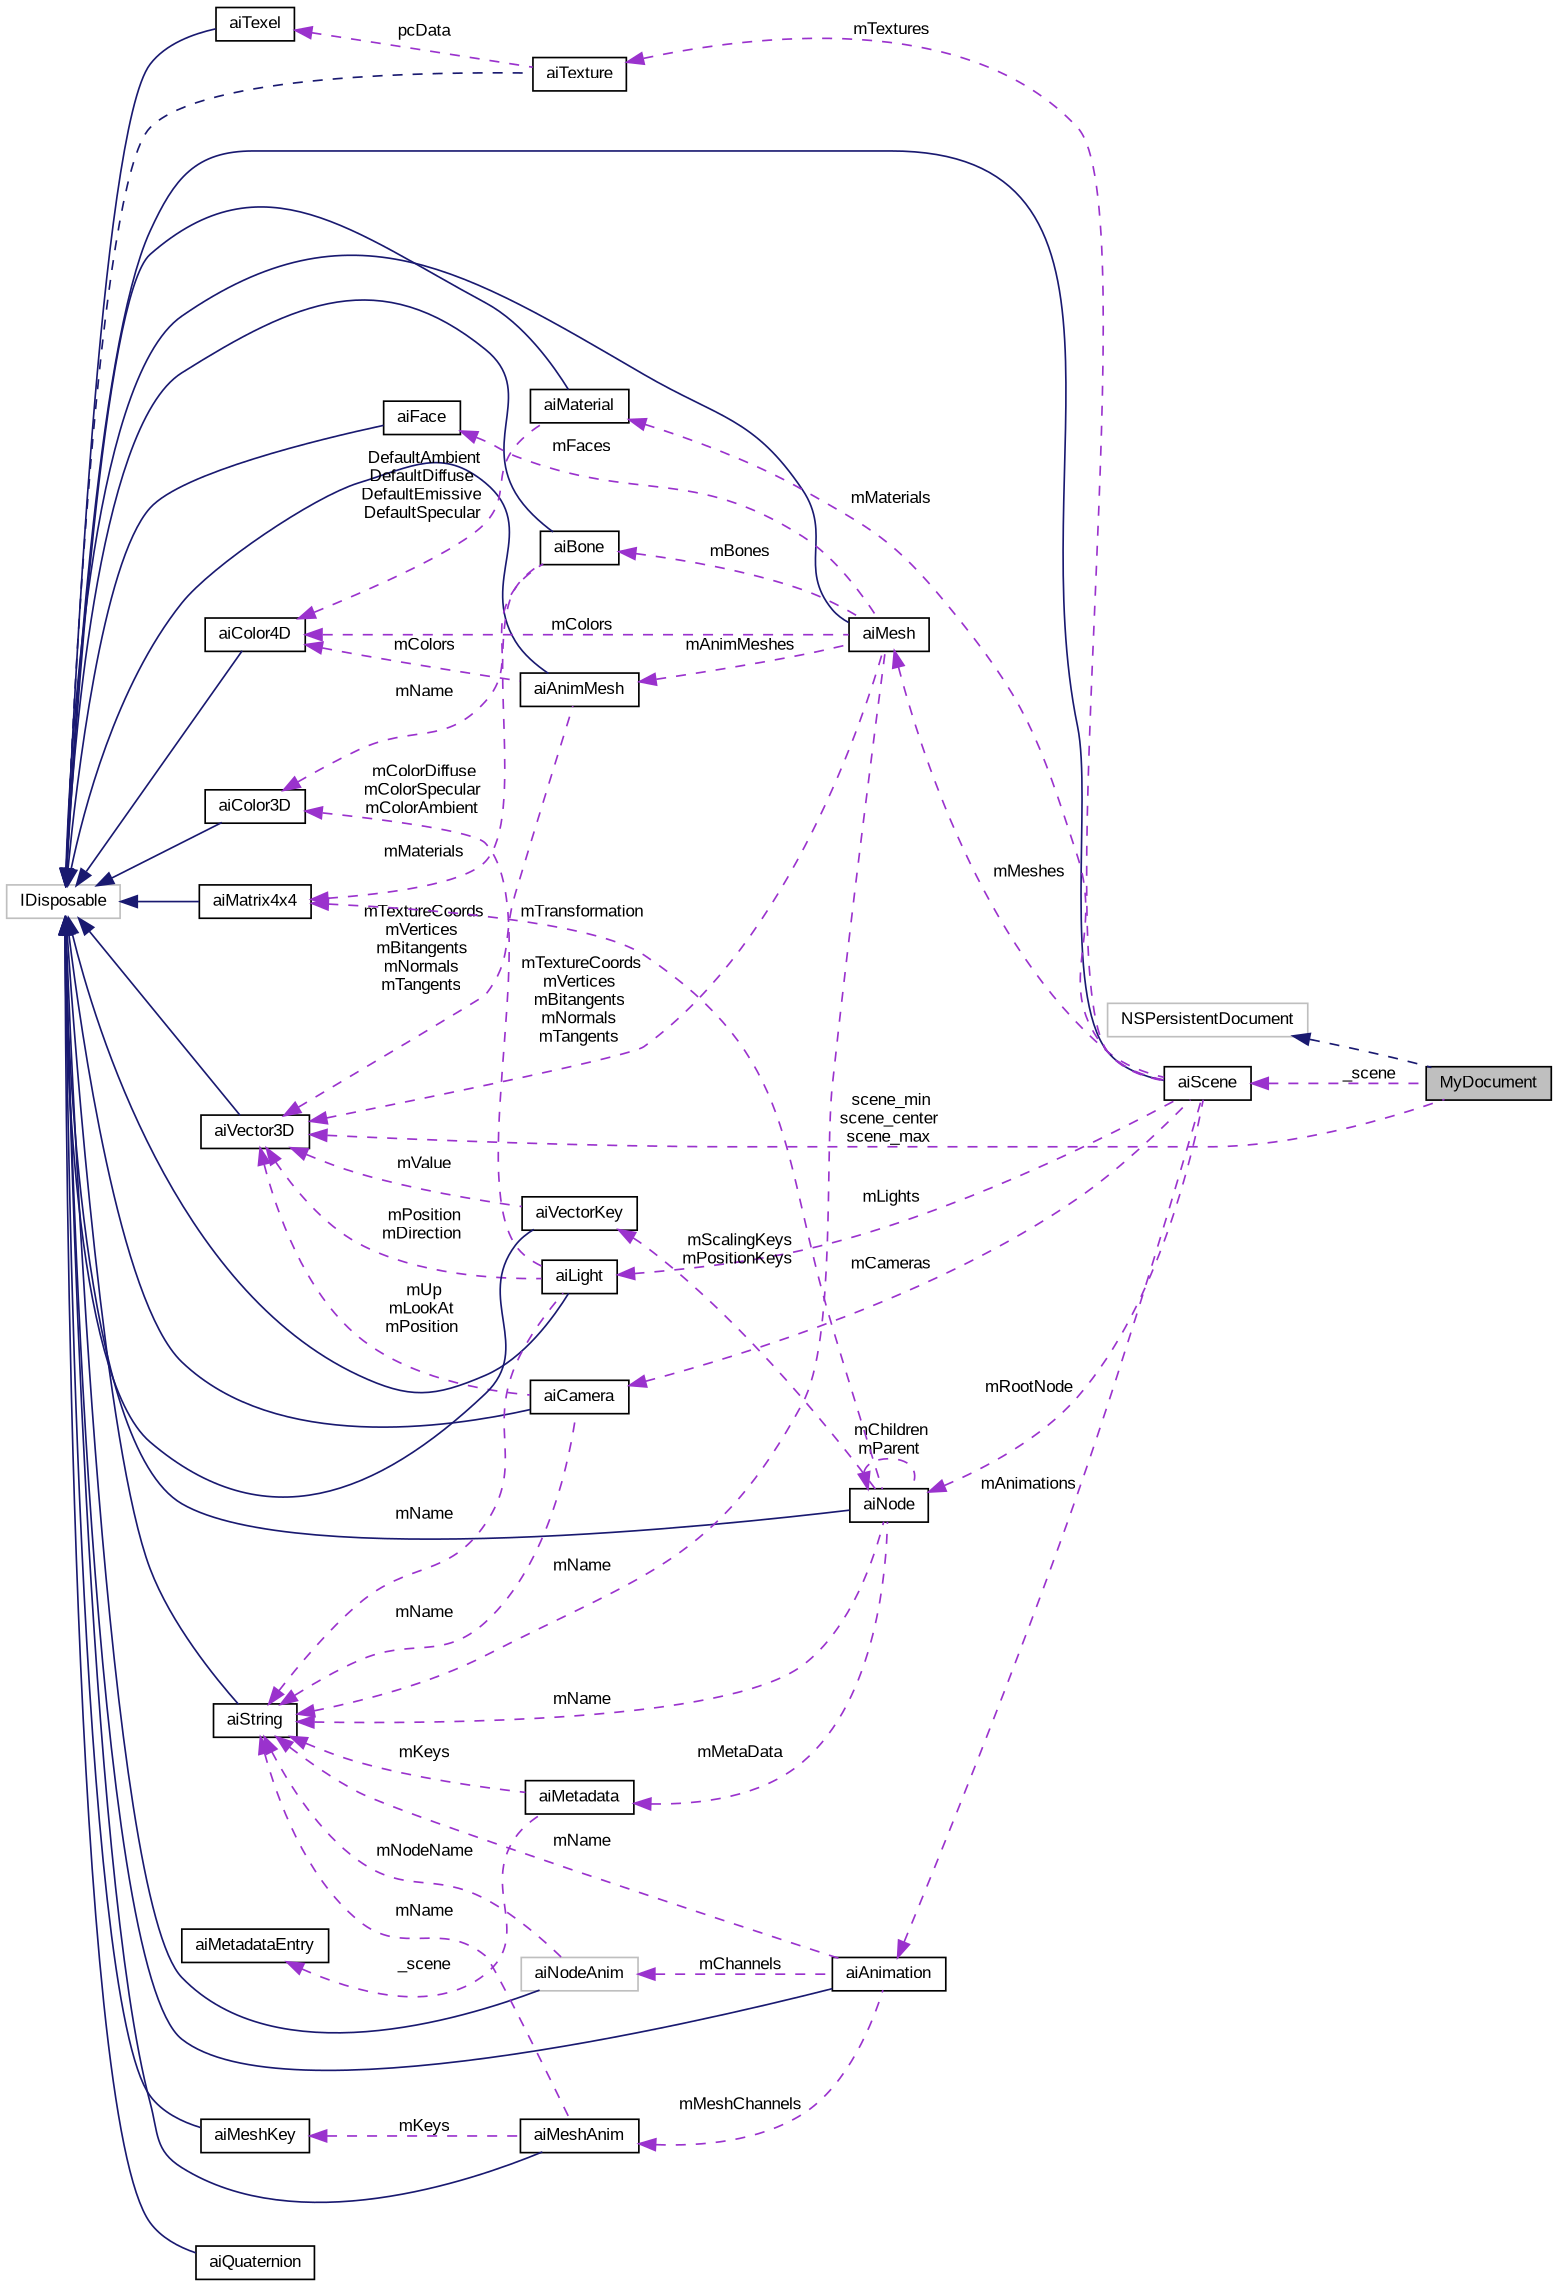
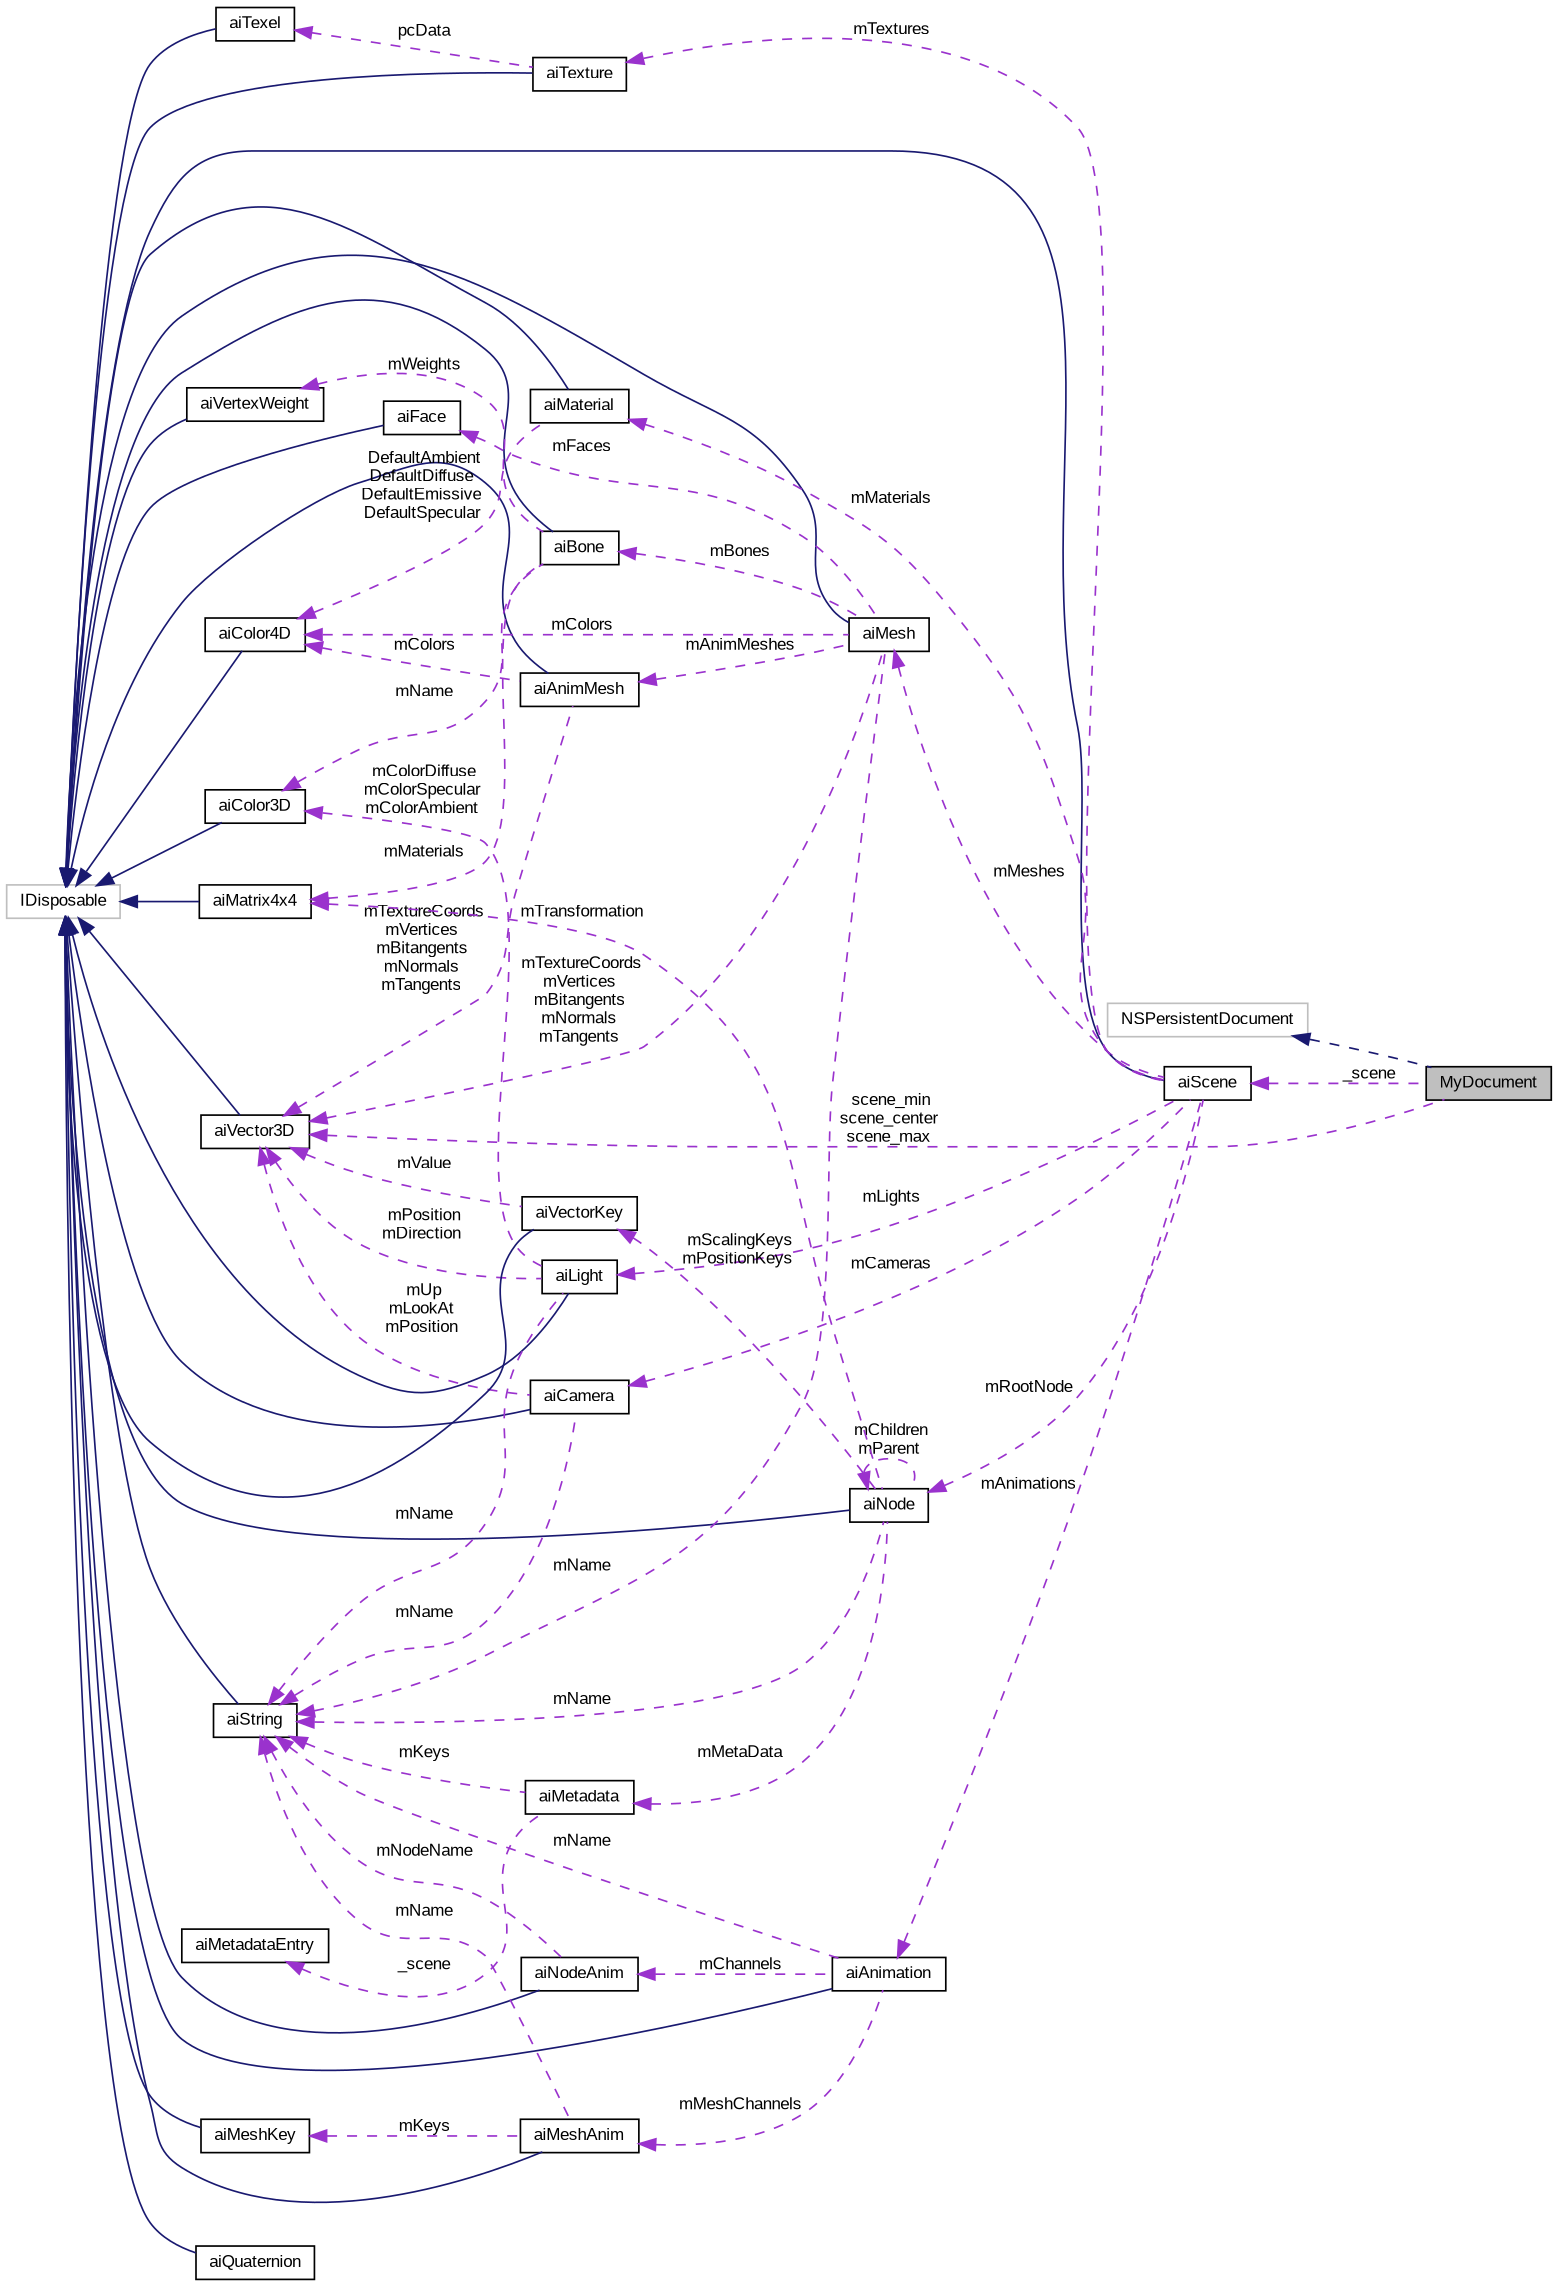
(135, 161) -> (135, 161)
none -> (255, 405)
(580, 1974) -> (580, 1974)
